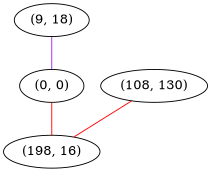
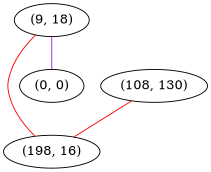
(52, 119) -> (8, 85)
